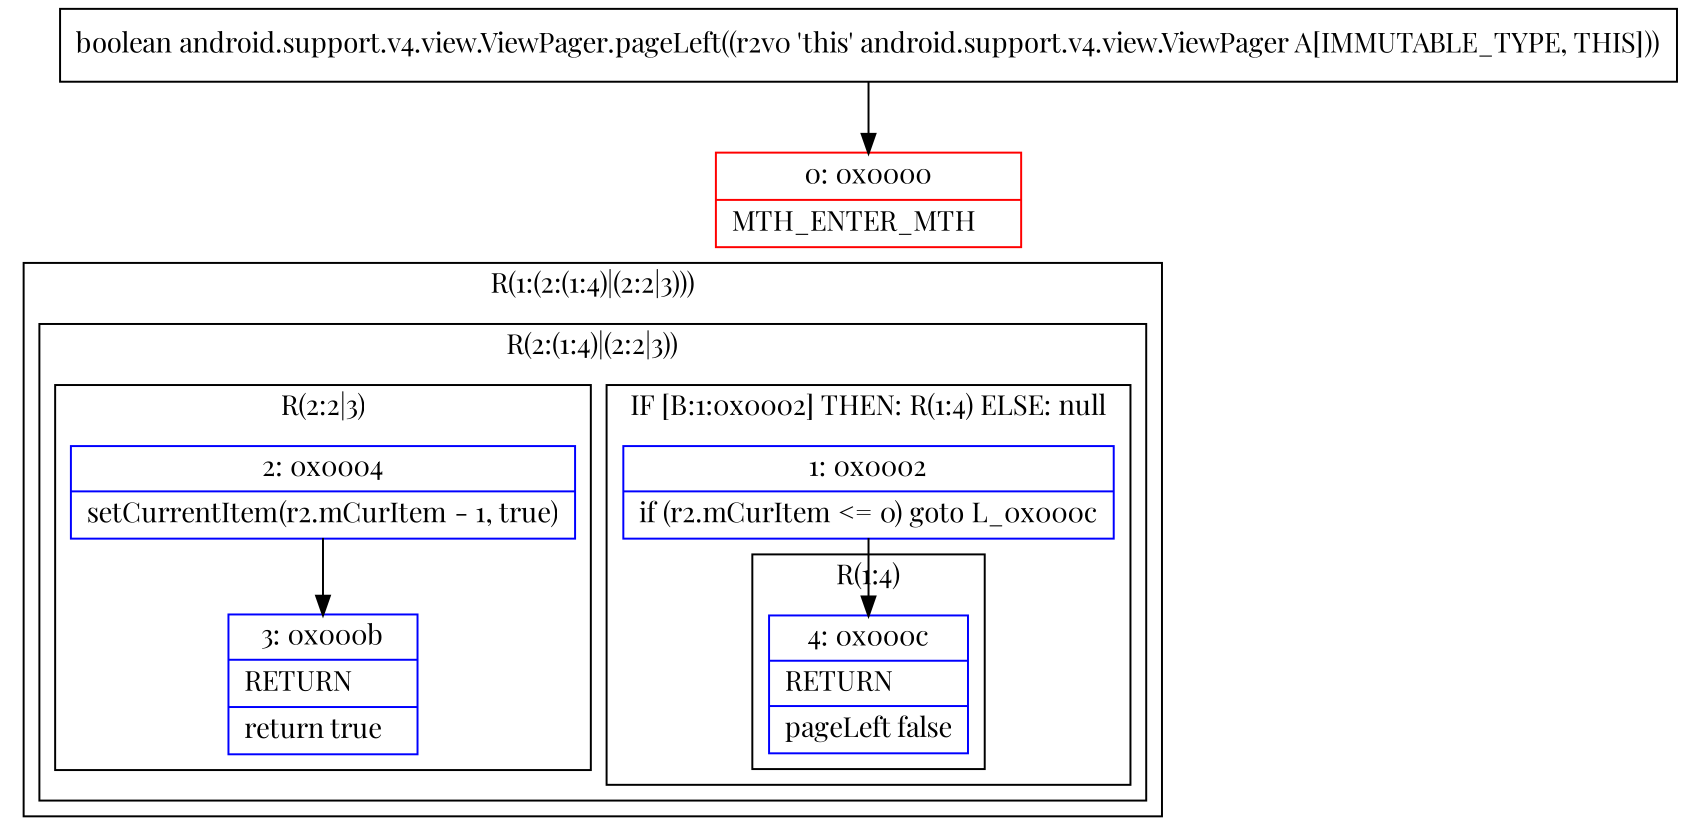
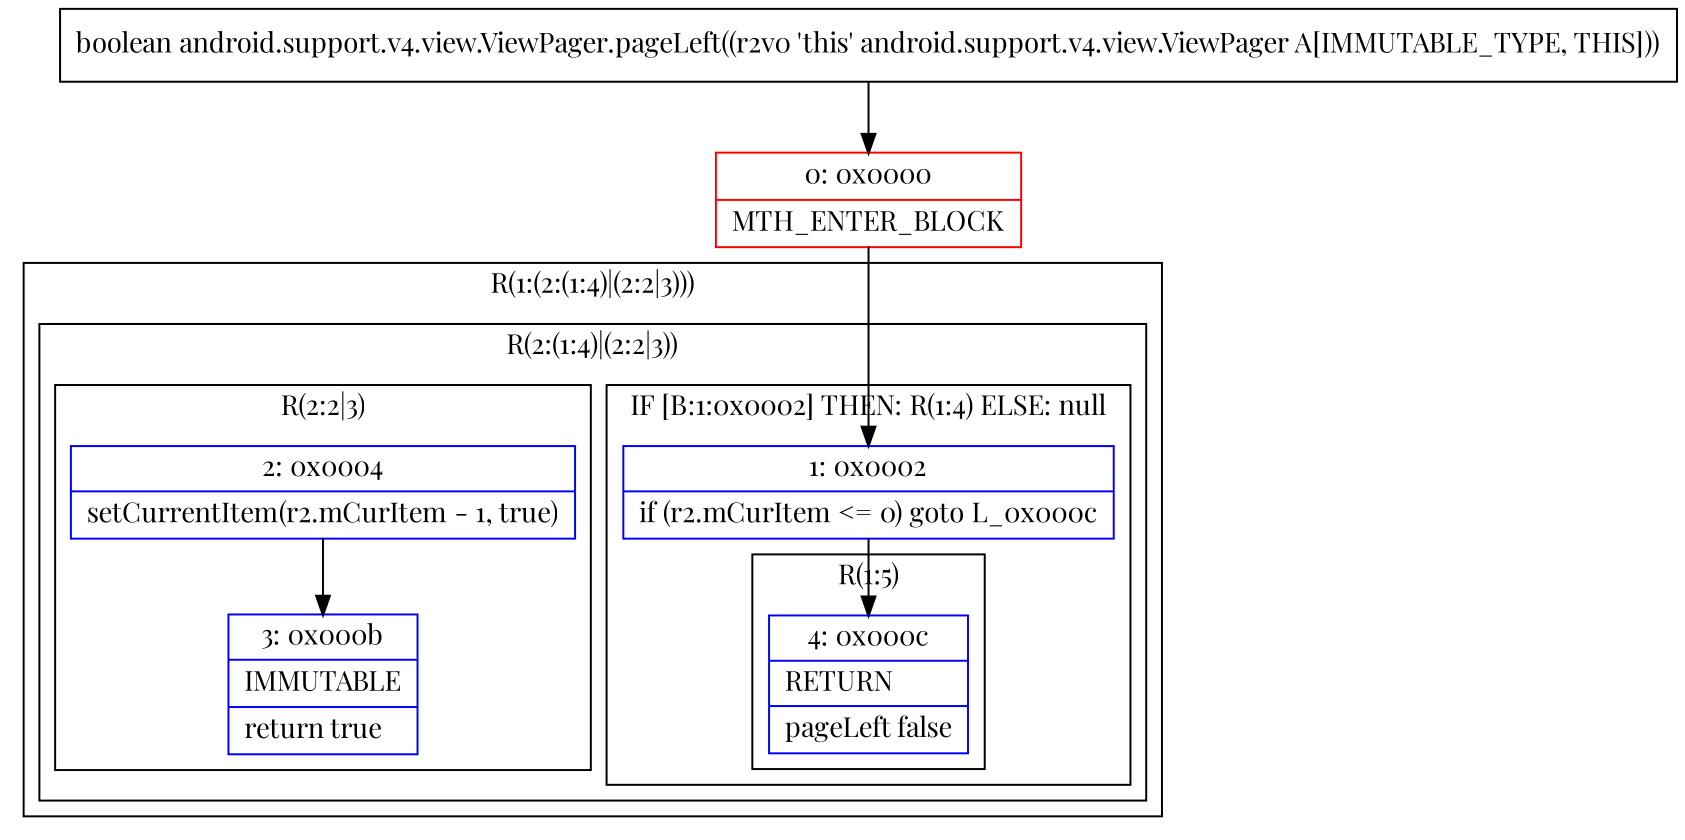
(854, 223) -> (869, 223)
none -> (869, 336)
(869, 577) -> (869, 577)
(298, 682) -> (323, 682)
